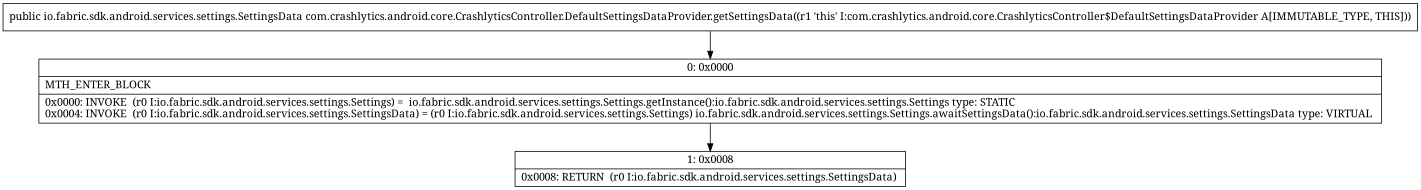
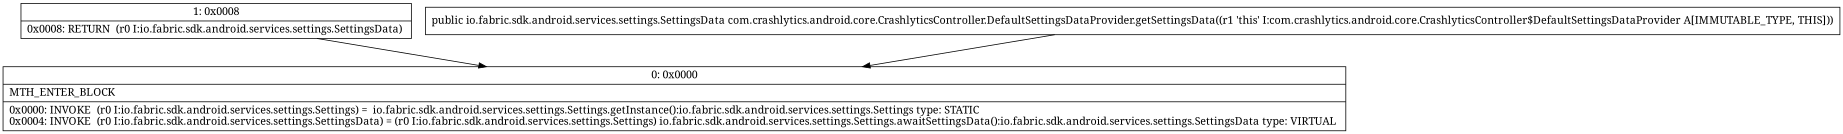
(710, 133) -> (398, 52)
